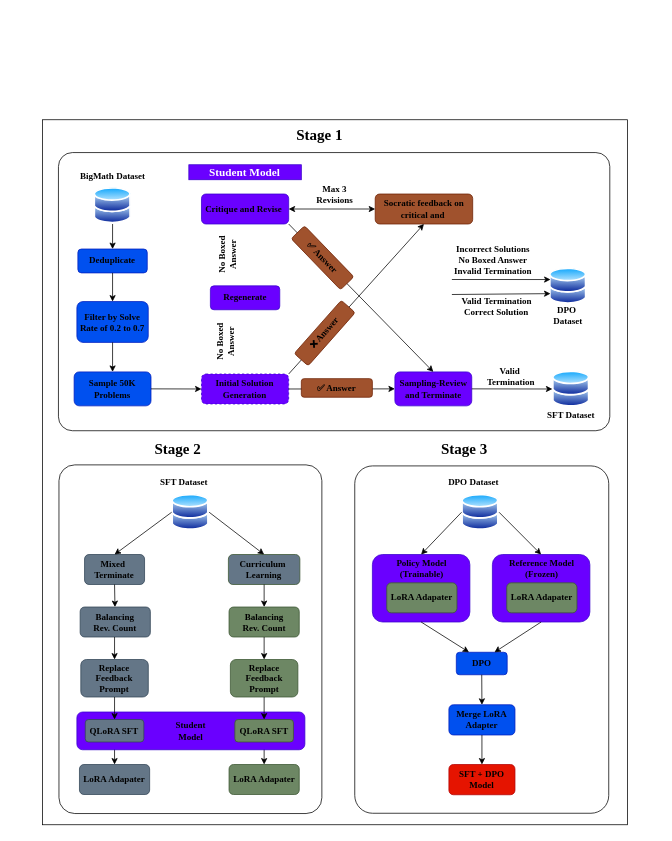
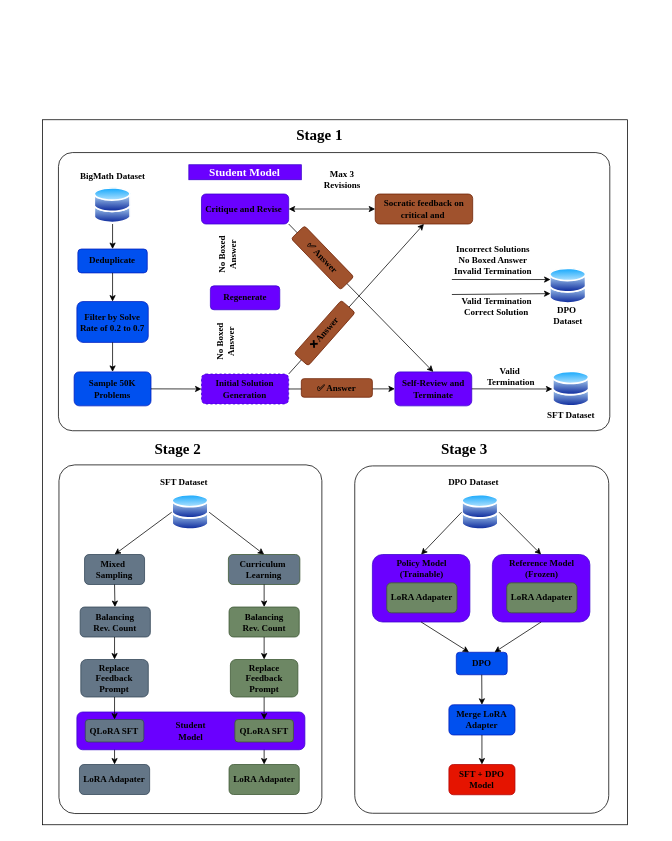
(335, 195) -> (343, 180)
(434, 389) -> (434, 389)
(114, 570) -> (114, 570)
